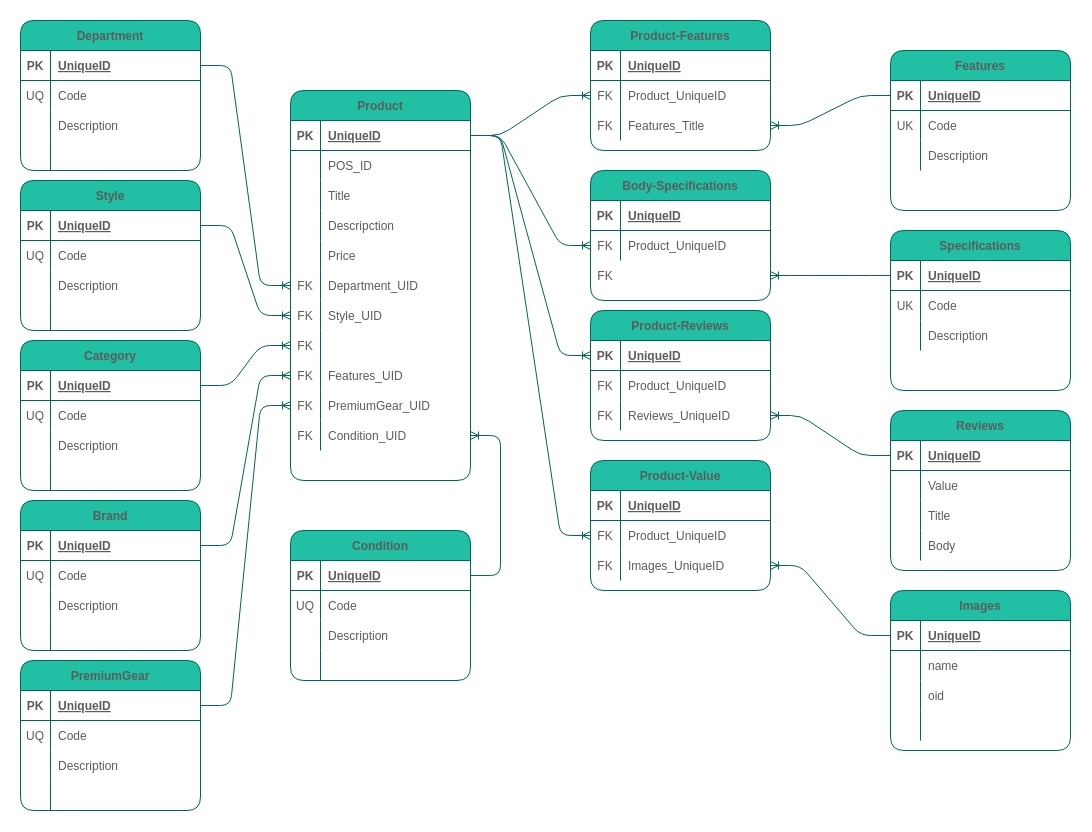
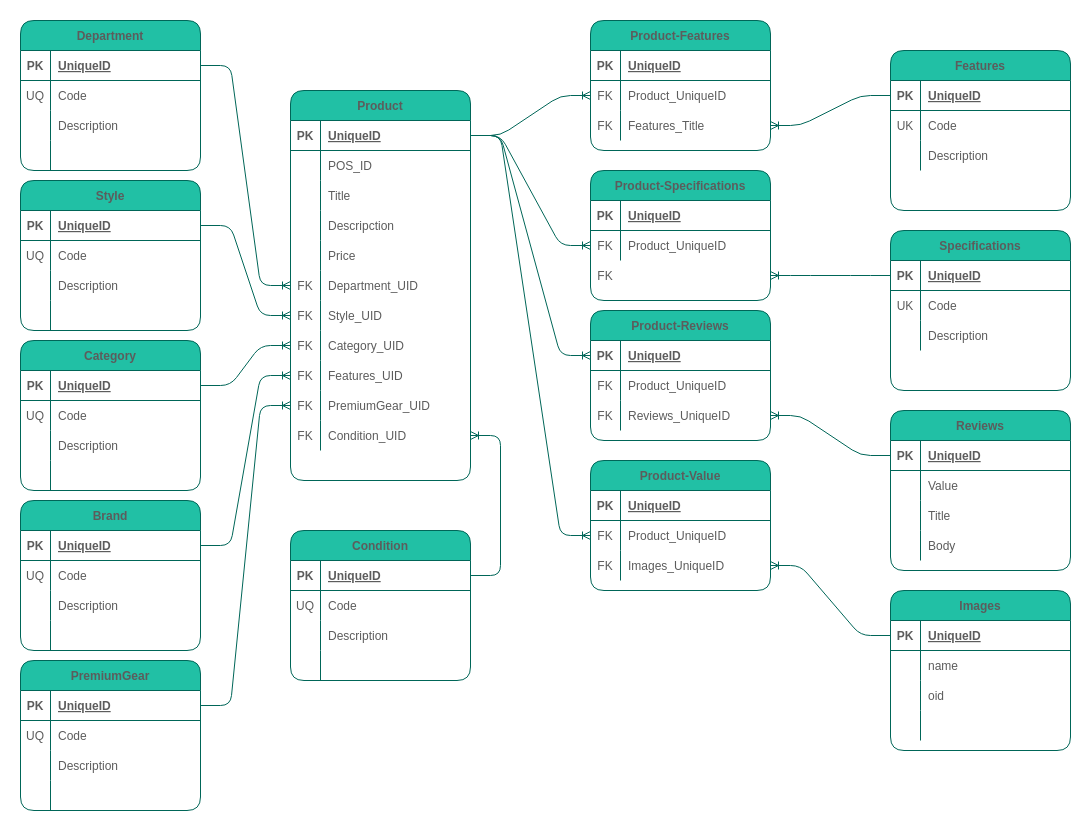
(680, 186) -> (680, 186)
none -> (396, 346)
